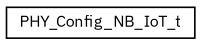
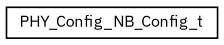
(101, 23) -> (112, 23)
